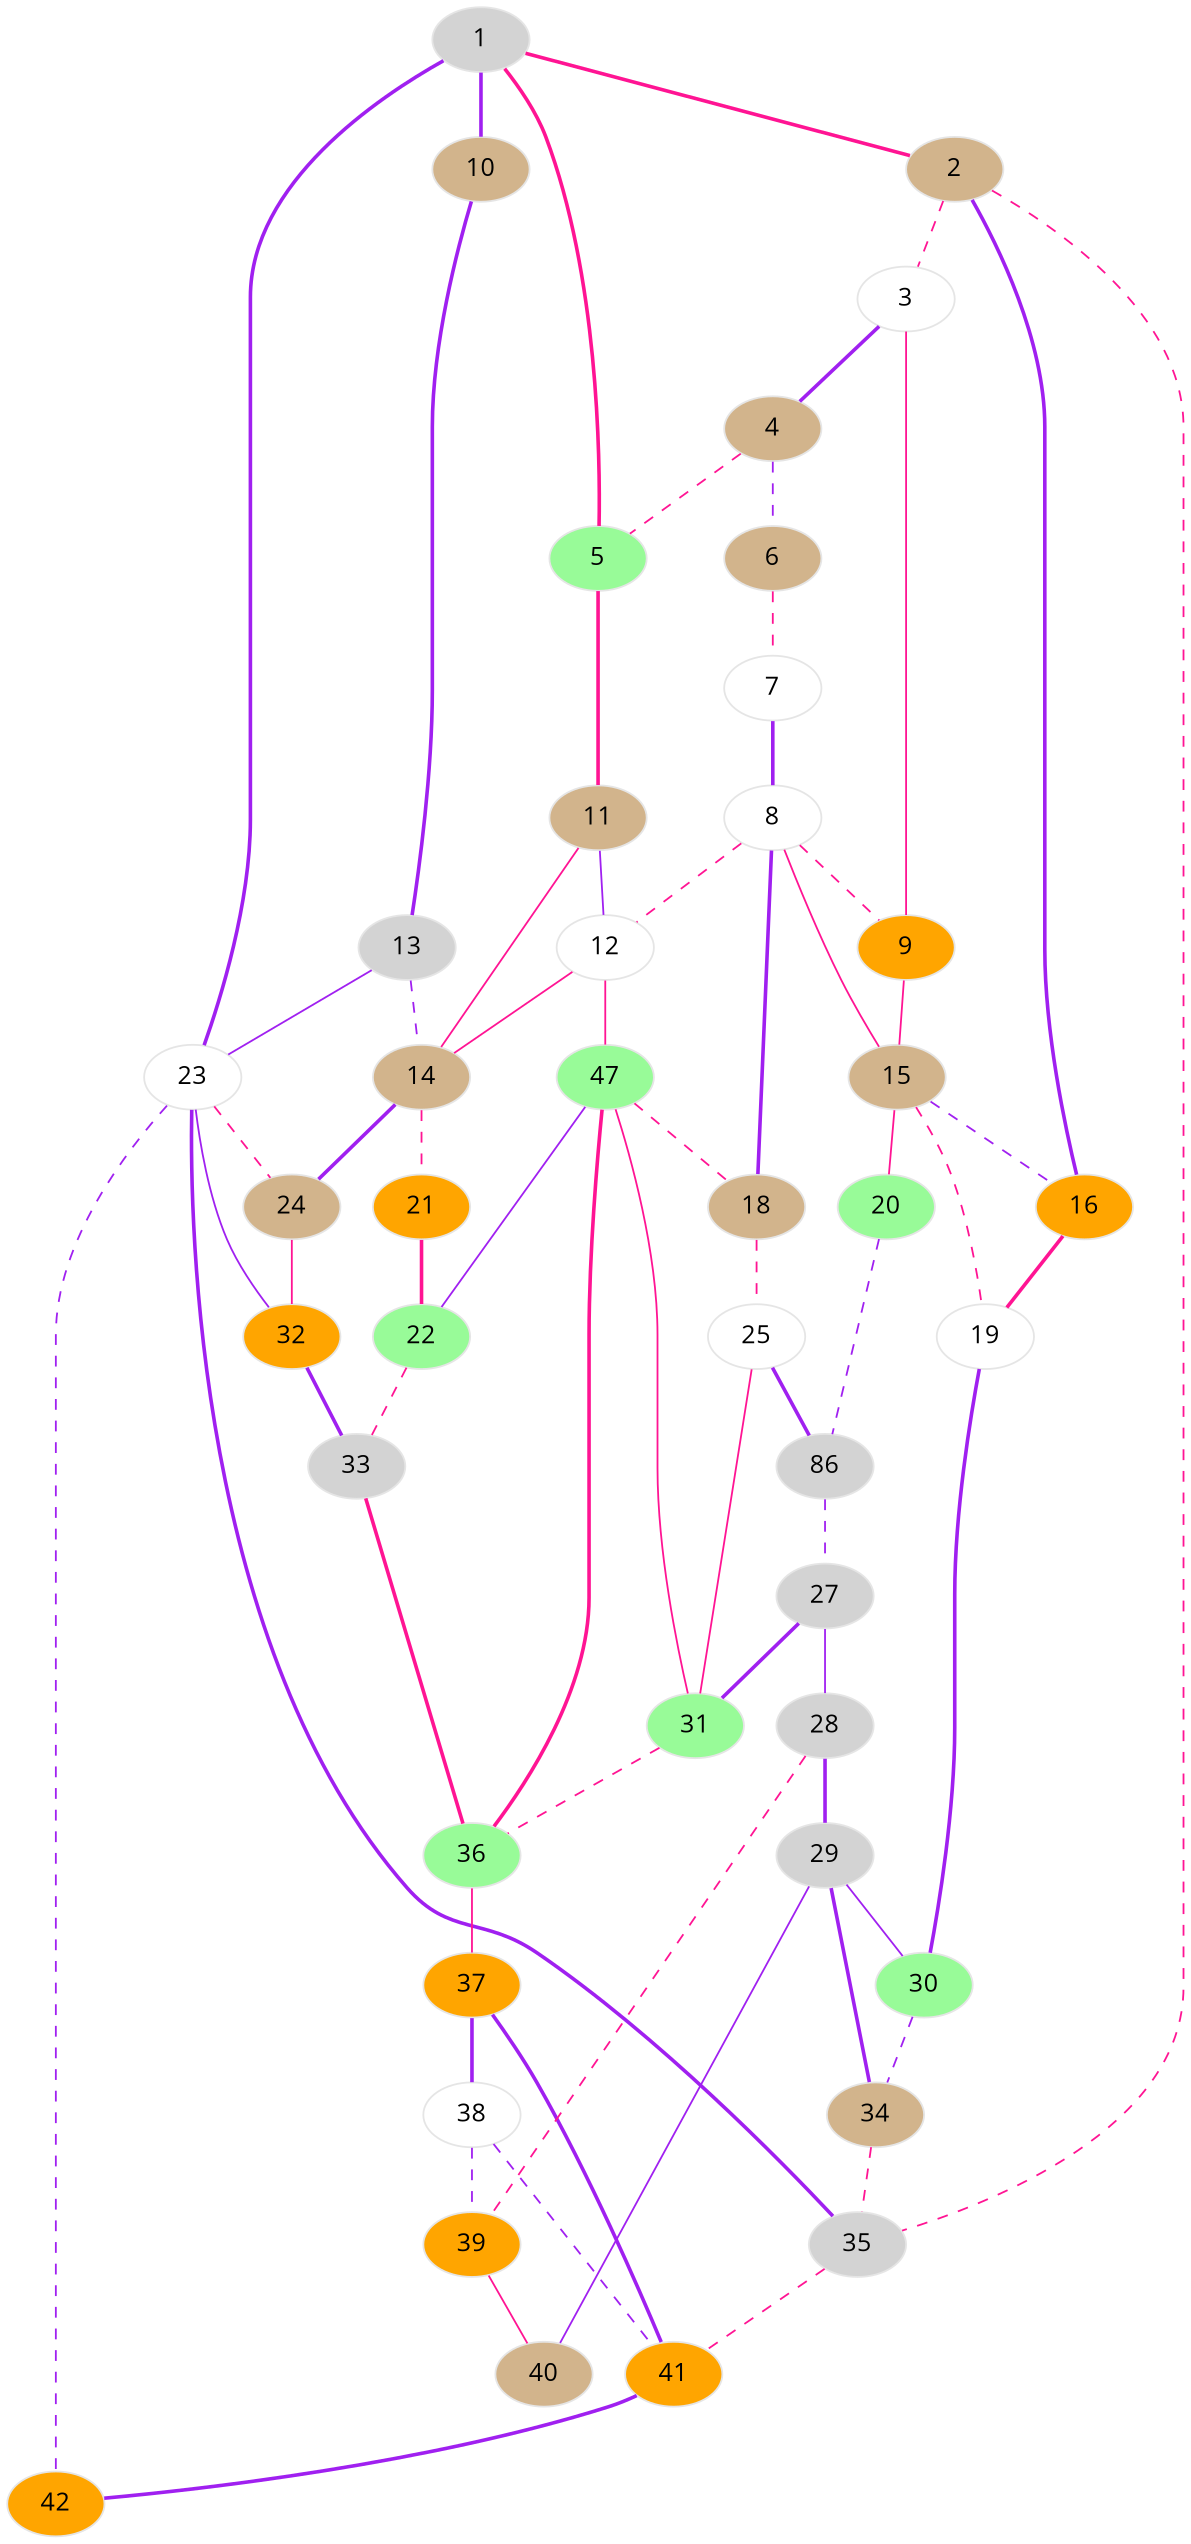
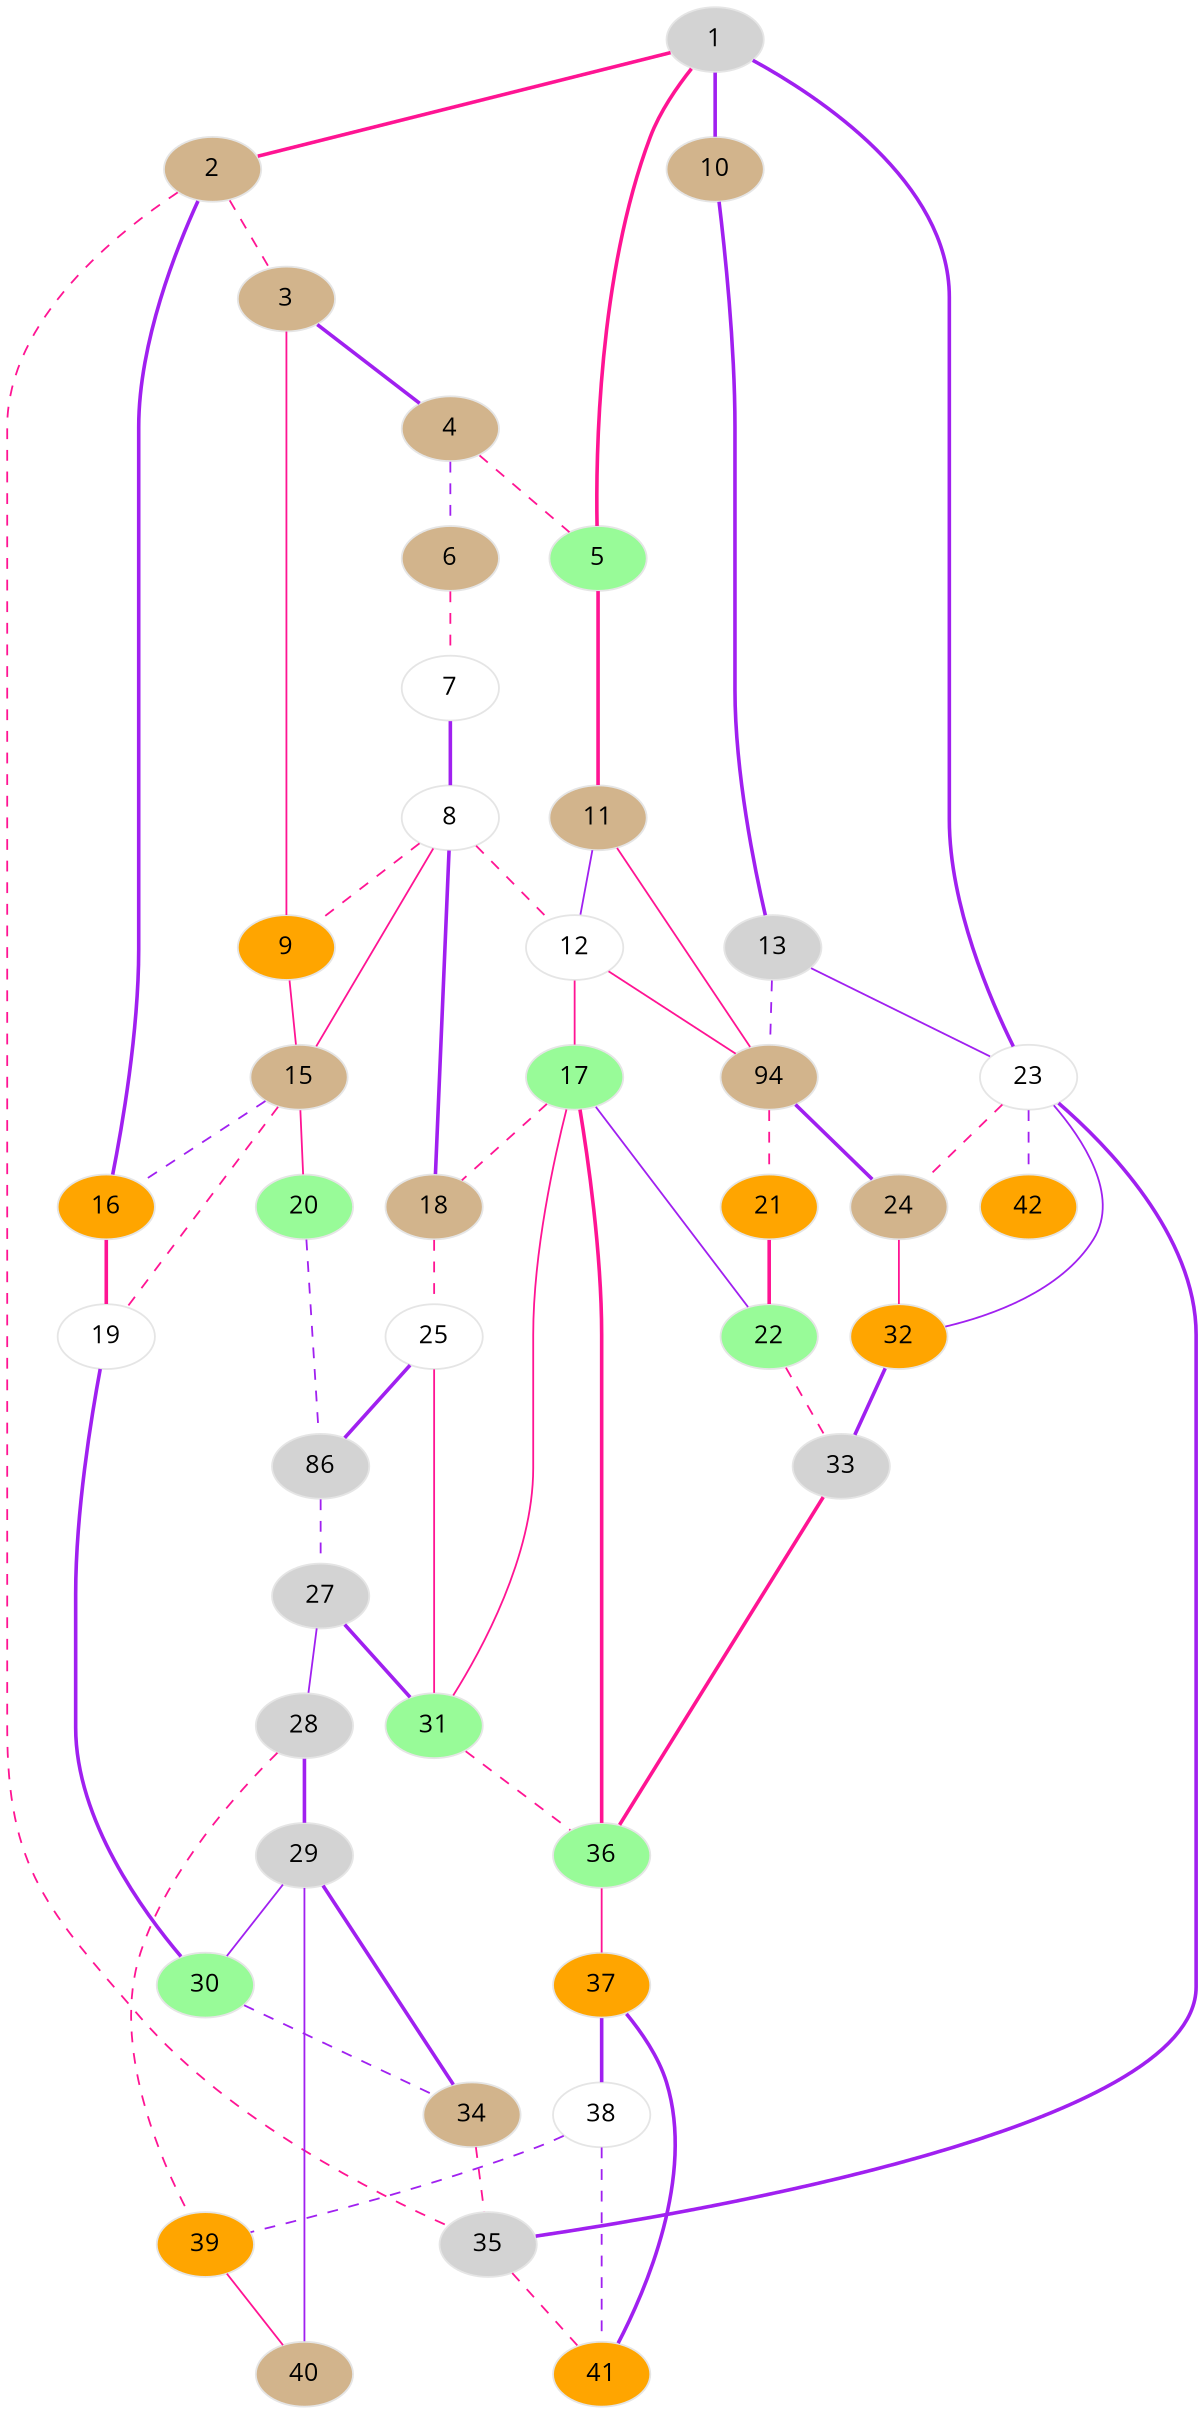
(906, 299) -> (286, 299)
(422, 1077) -> (769, 1077)
(605, 1077) -> (575, 1077)
(374, 2462) -> none
